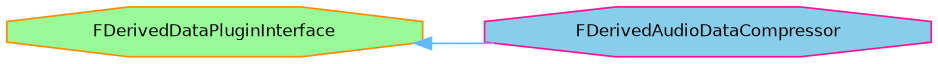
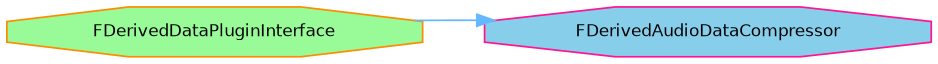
(463, 43) -> (445, 20)
